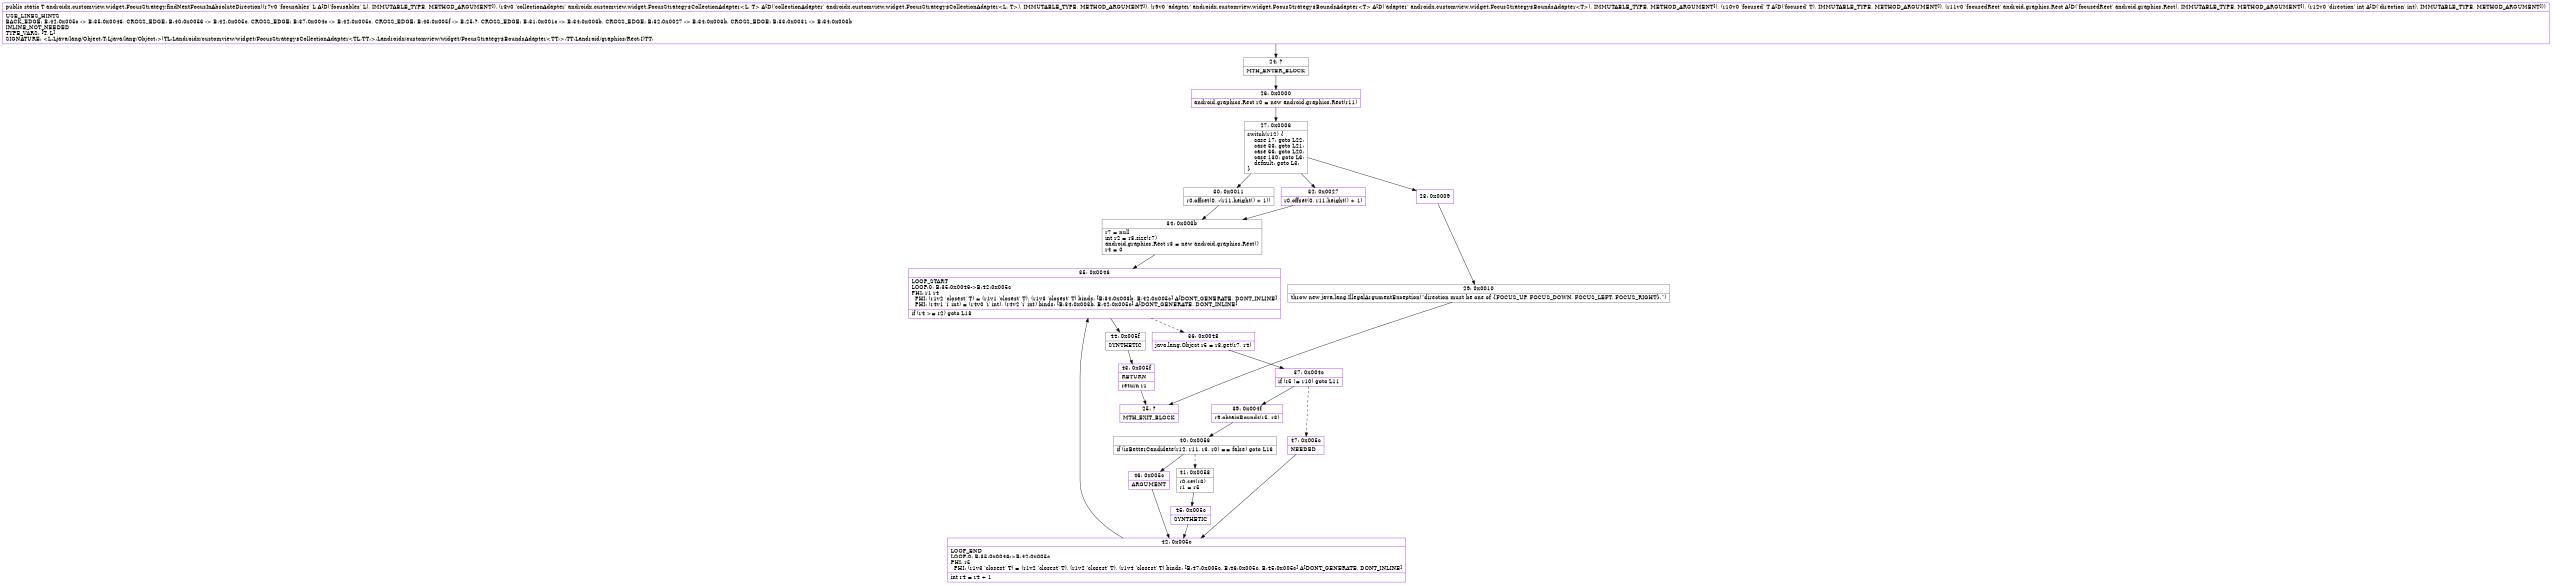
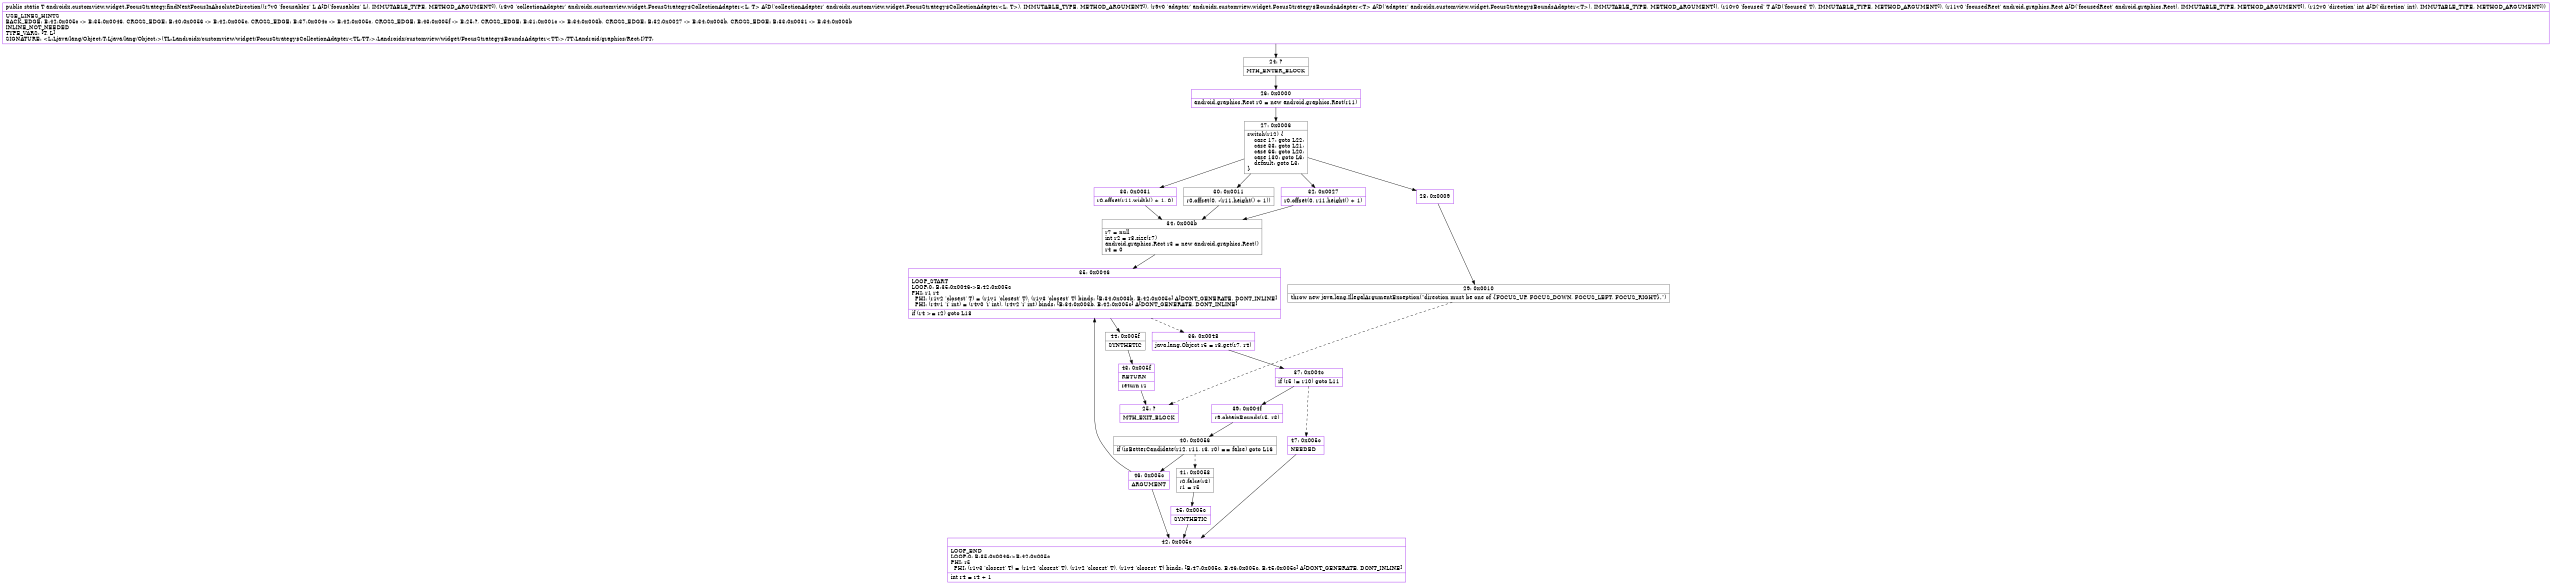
none -> (1135, 197)
(1311, 350) -> (1311, 350)
(1080, 439) -> (1095, 404)
(1193, 482) -> (1195, 482)
